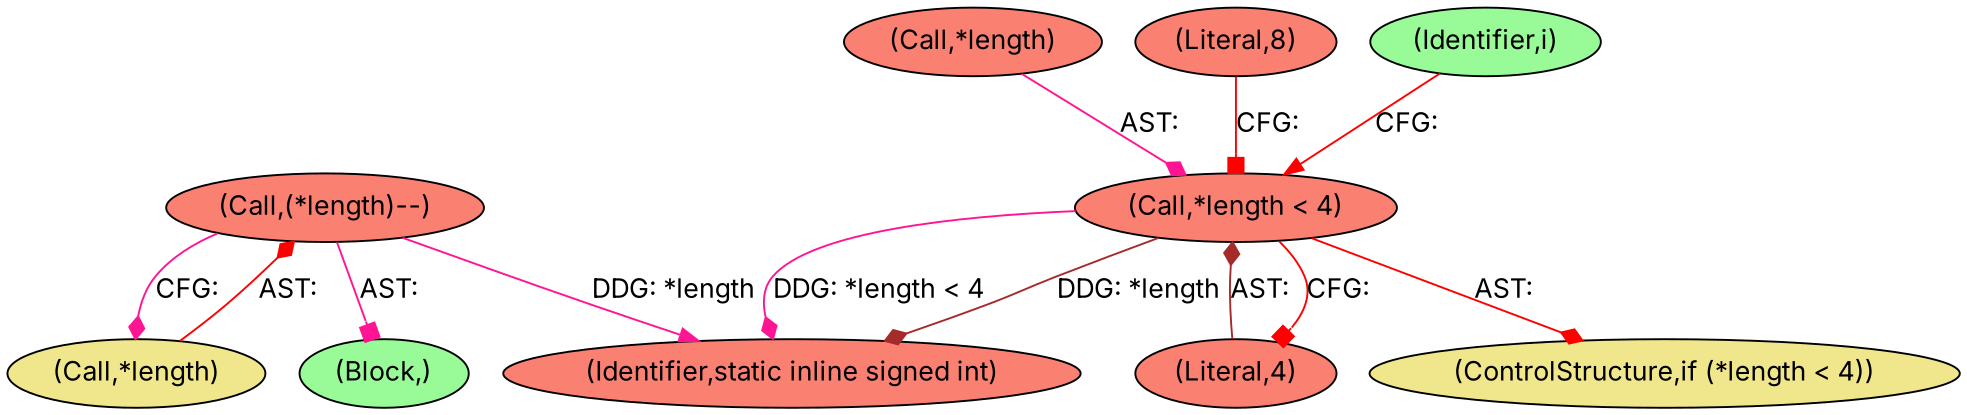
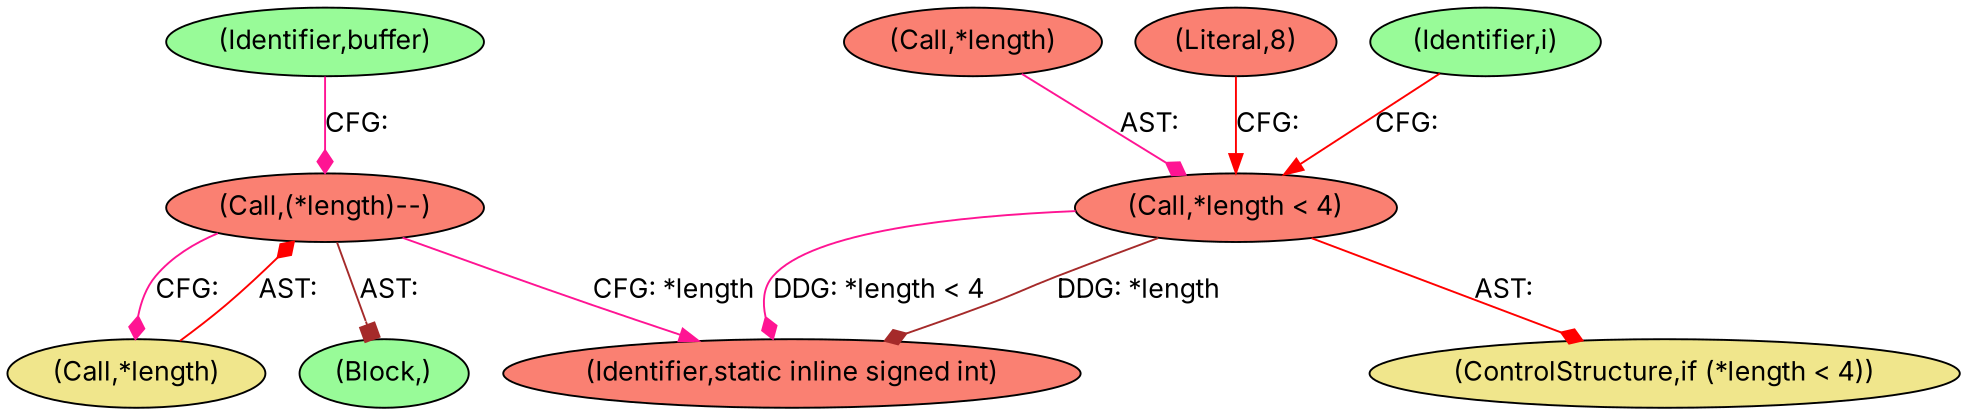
none -> (325, 42)
(1236, 115) -> (1236, 115)
(351, 282) -> (351, 282)
(674, 291) -> (674, 291)
(1236, 373) -> none
